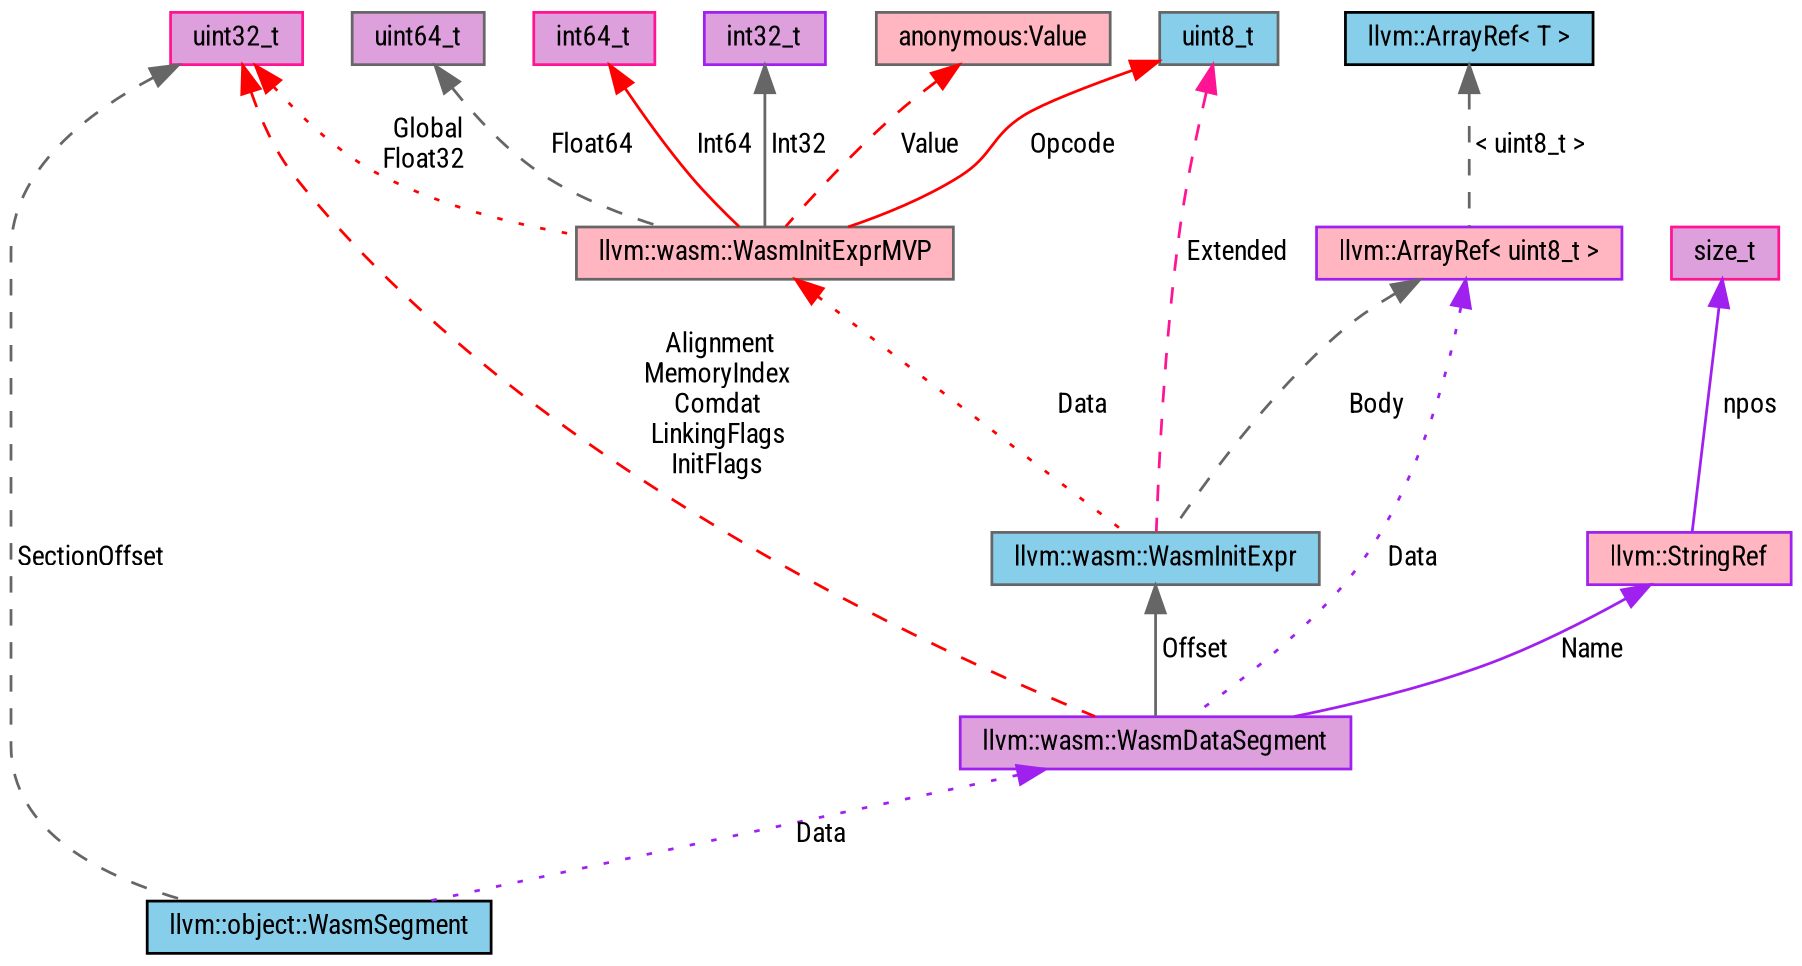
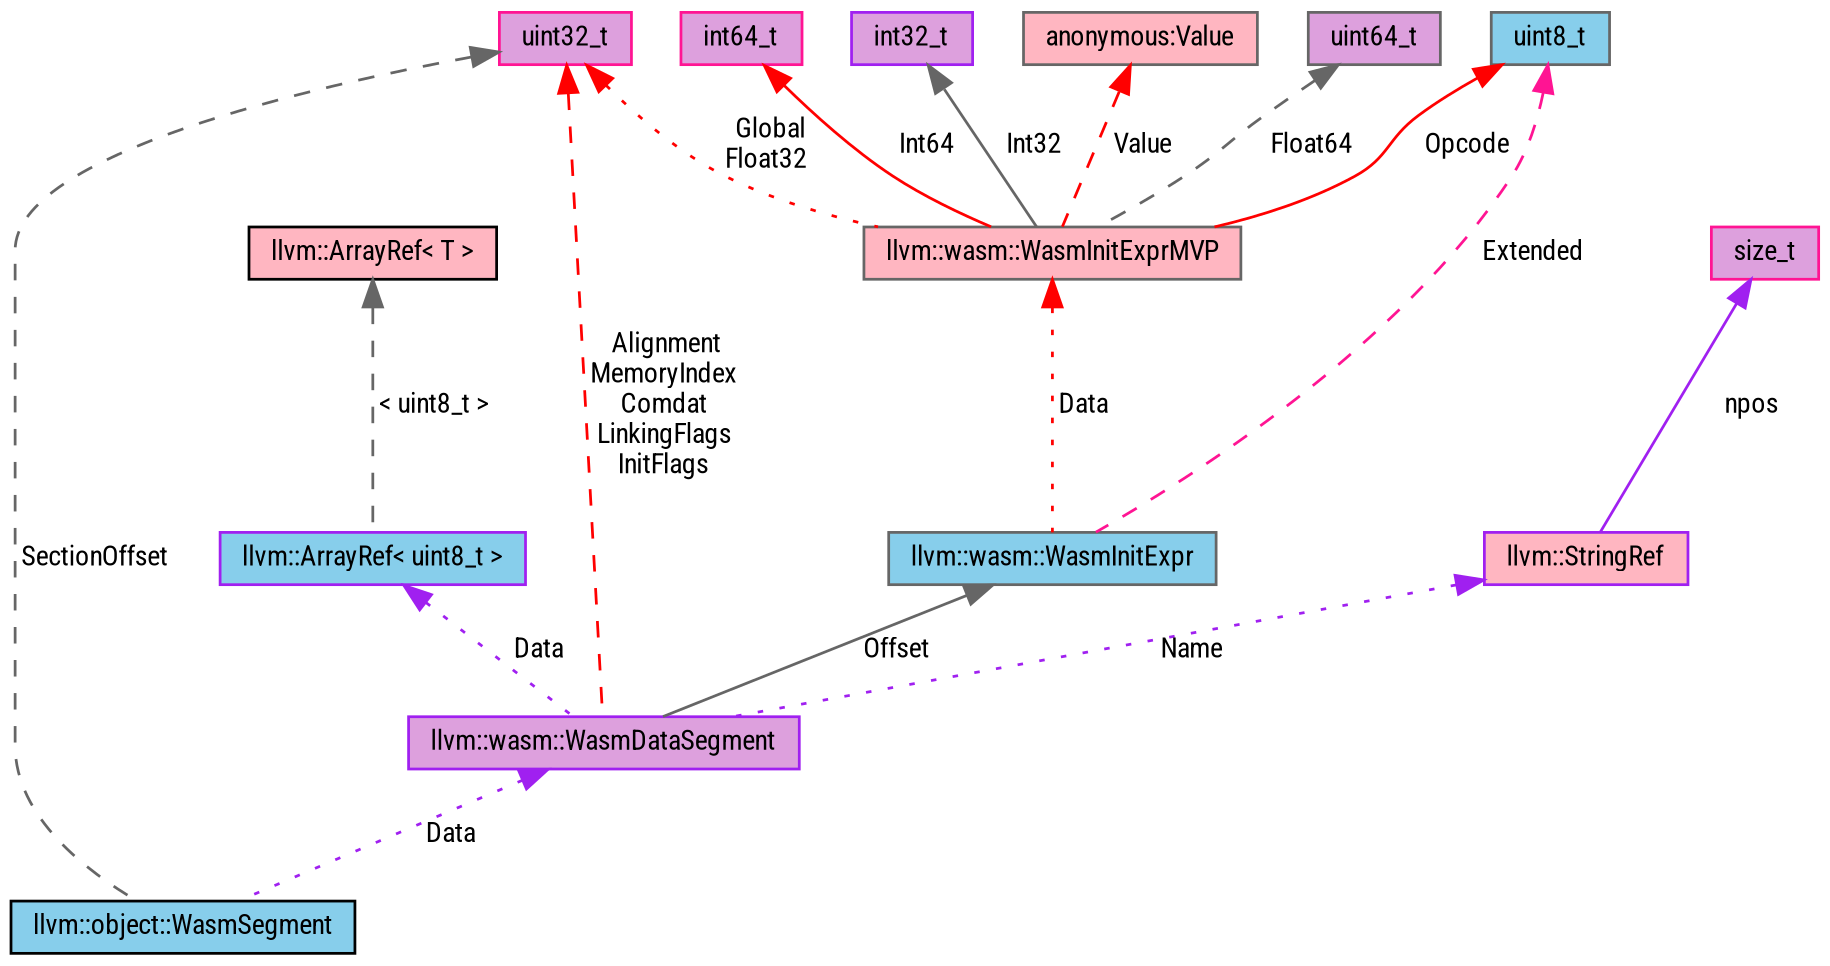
(1469, 39) -> (373, 253)
(1469, 253) -> (373, 559)
(1272, 401) -> none
(1465, 672) -> (1095, 651)
